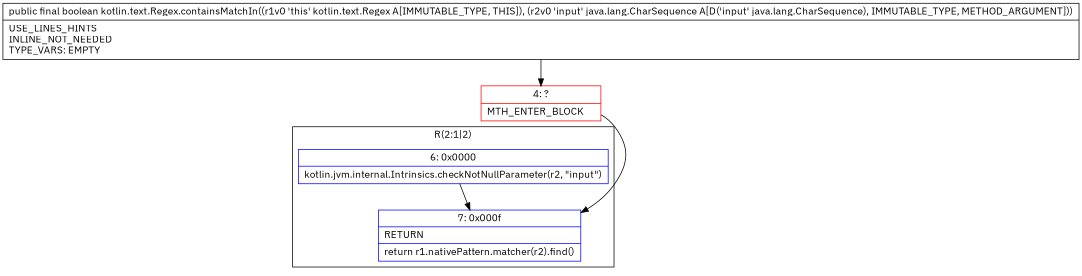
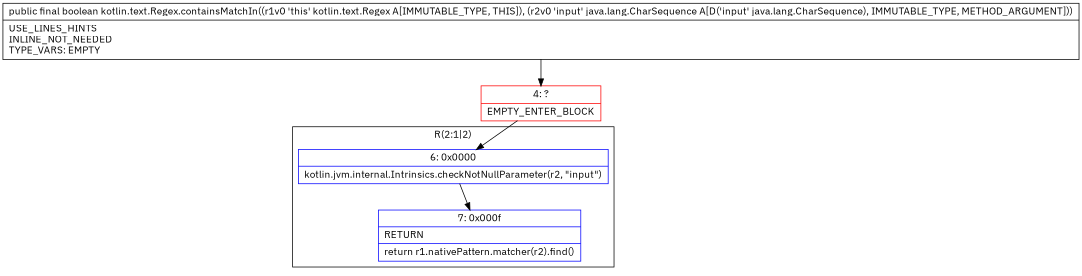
(535, 112) -> (541, 112)
(624, 165) -> (500, 133)
